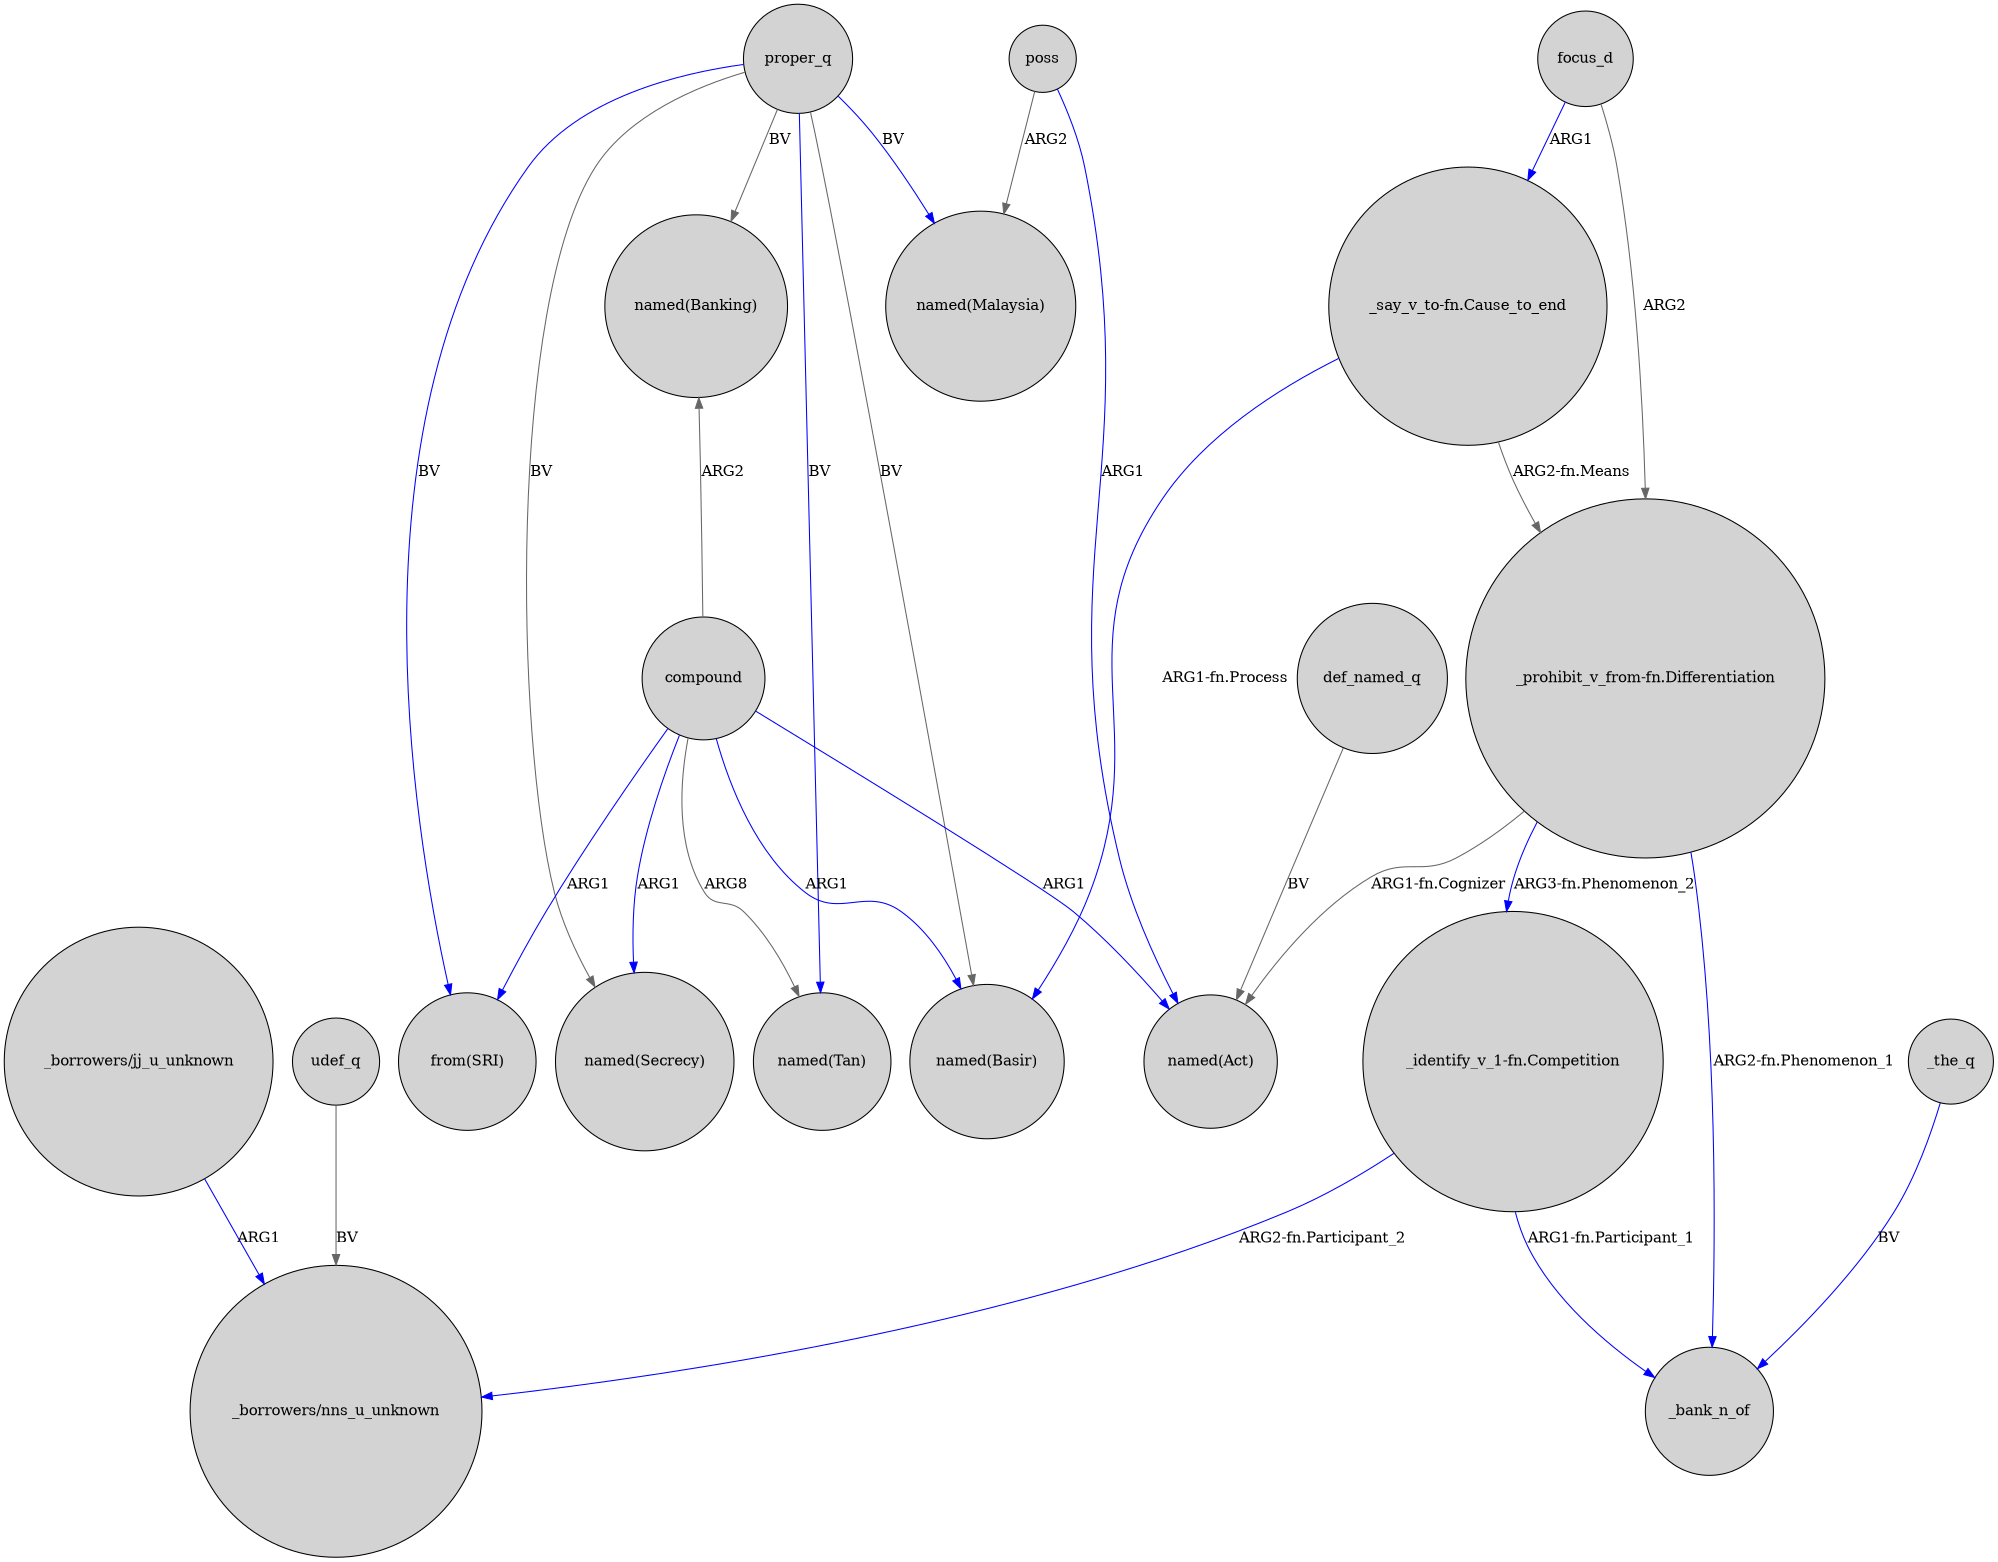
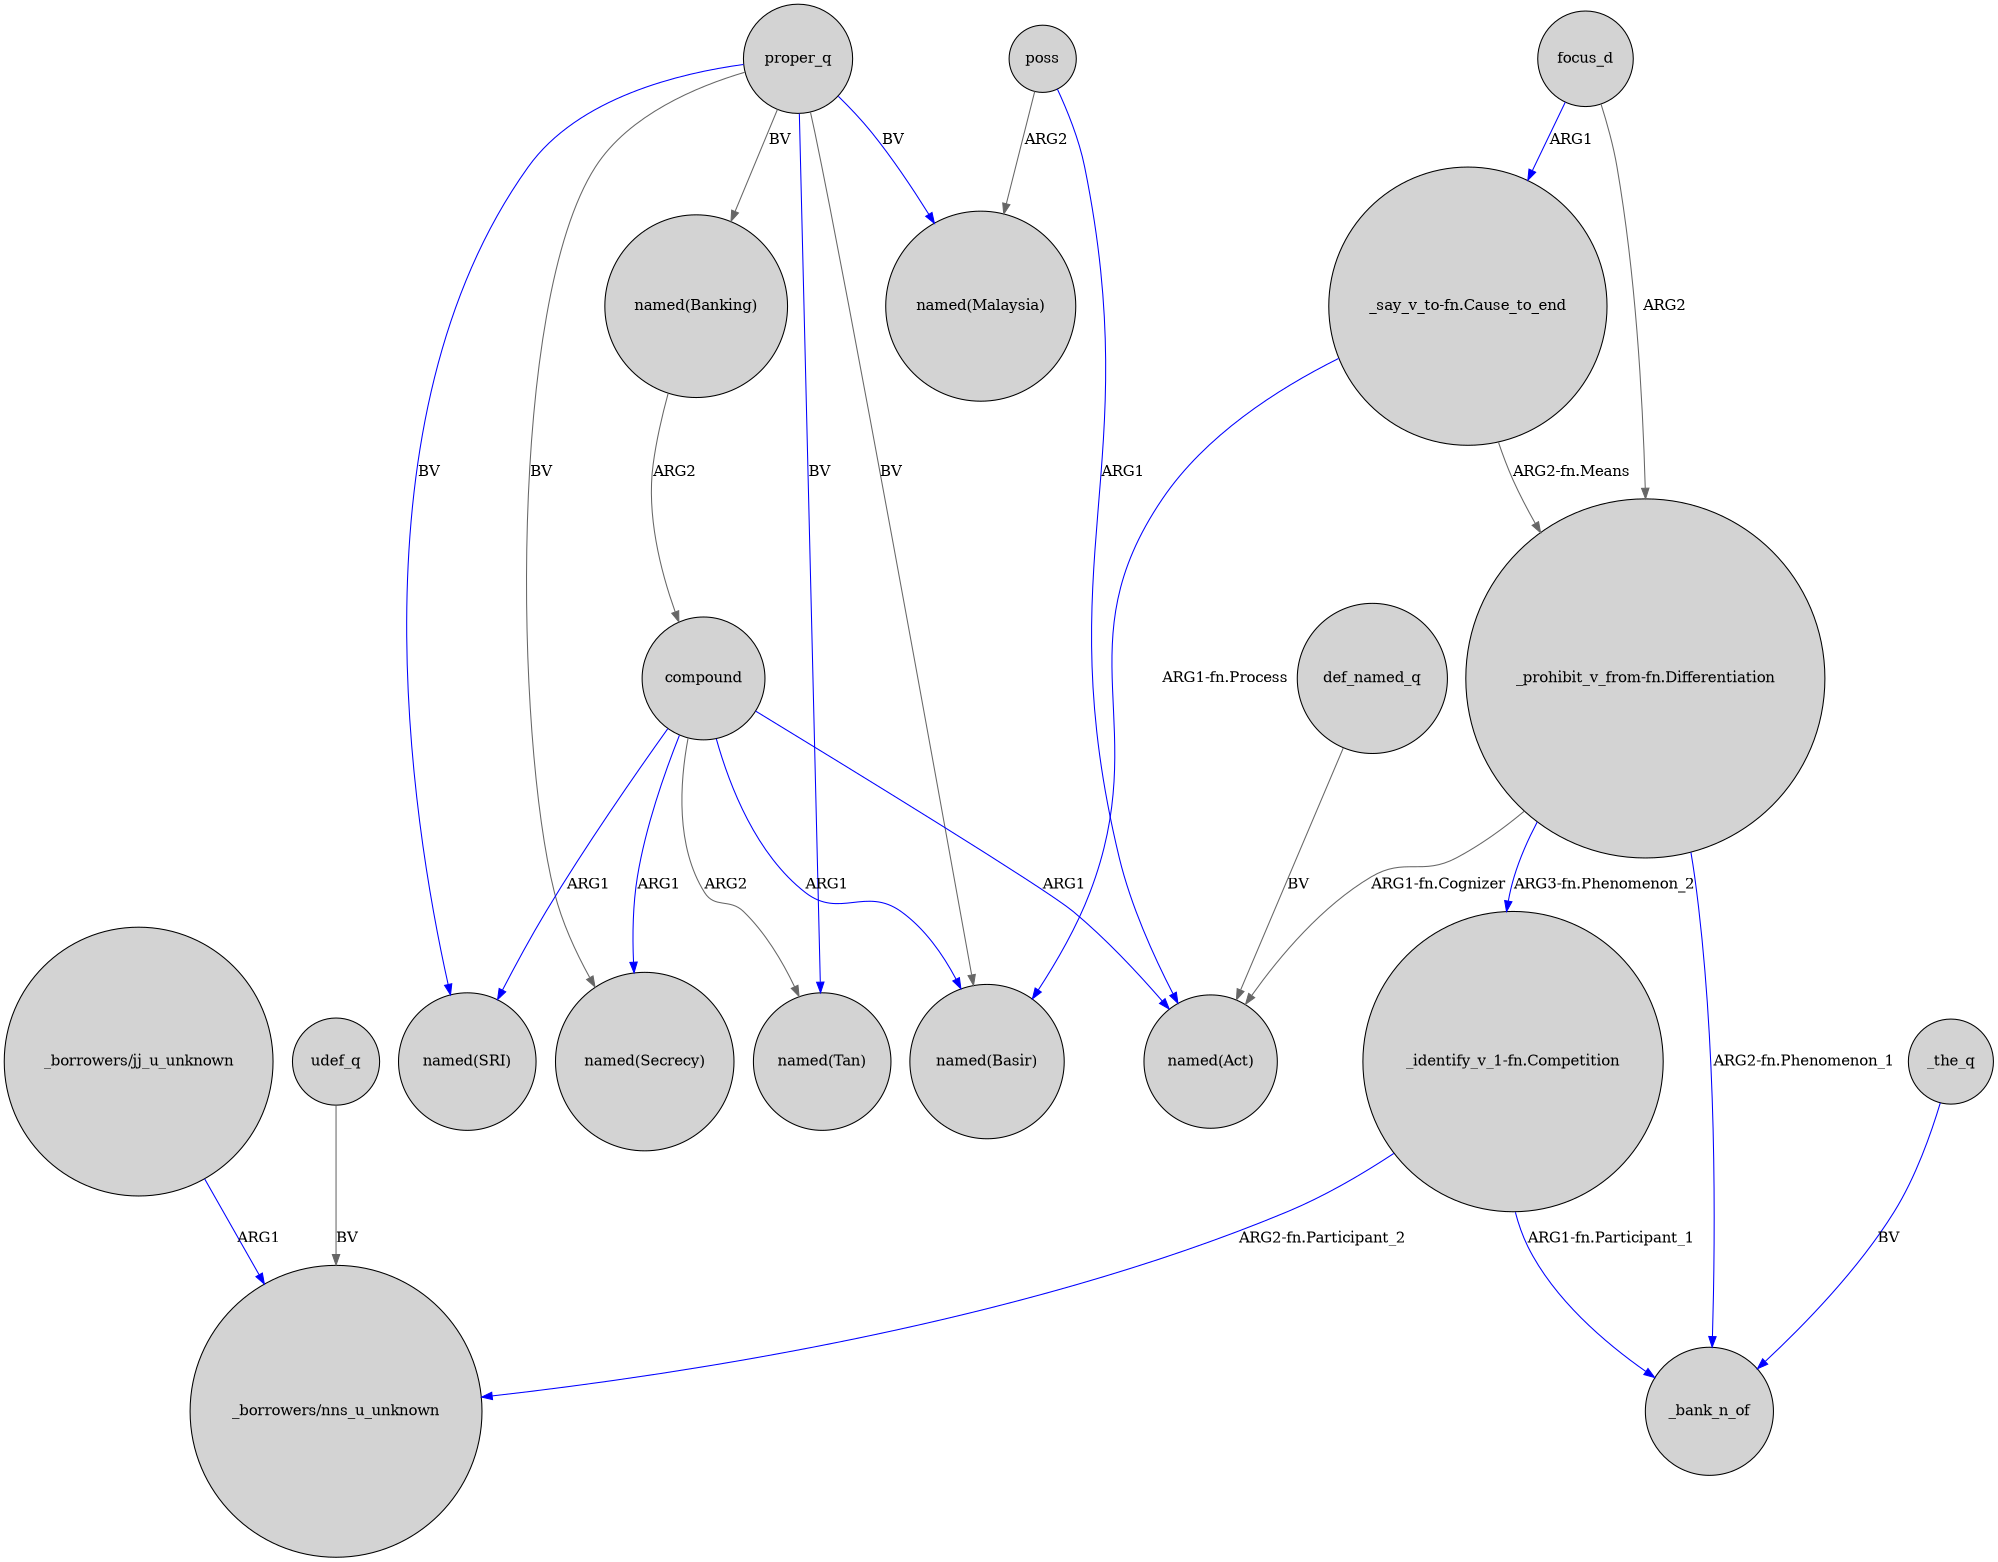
(701, 513) -> (652, 503)
(726, 885) -> (726, 885)
(467, 1062) -> (467, 1062)
